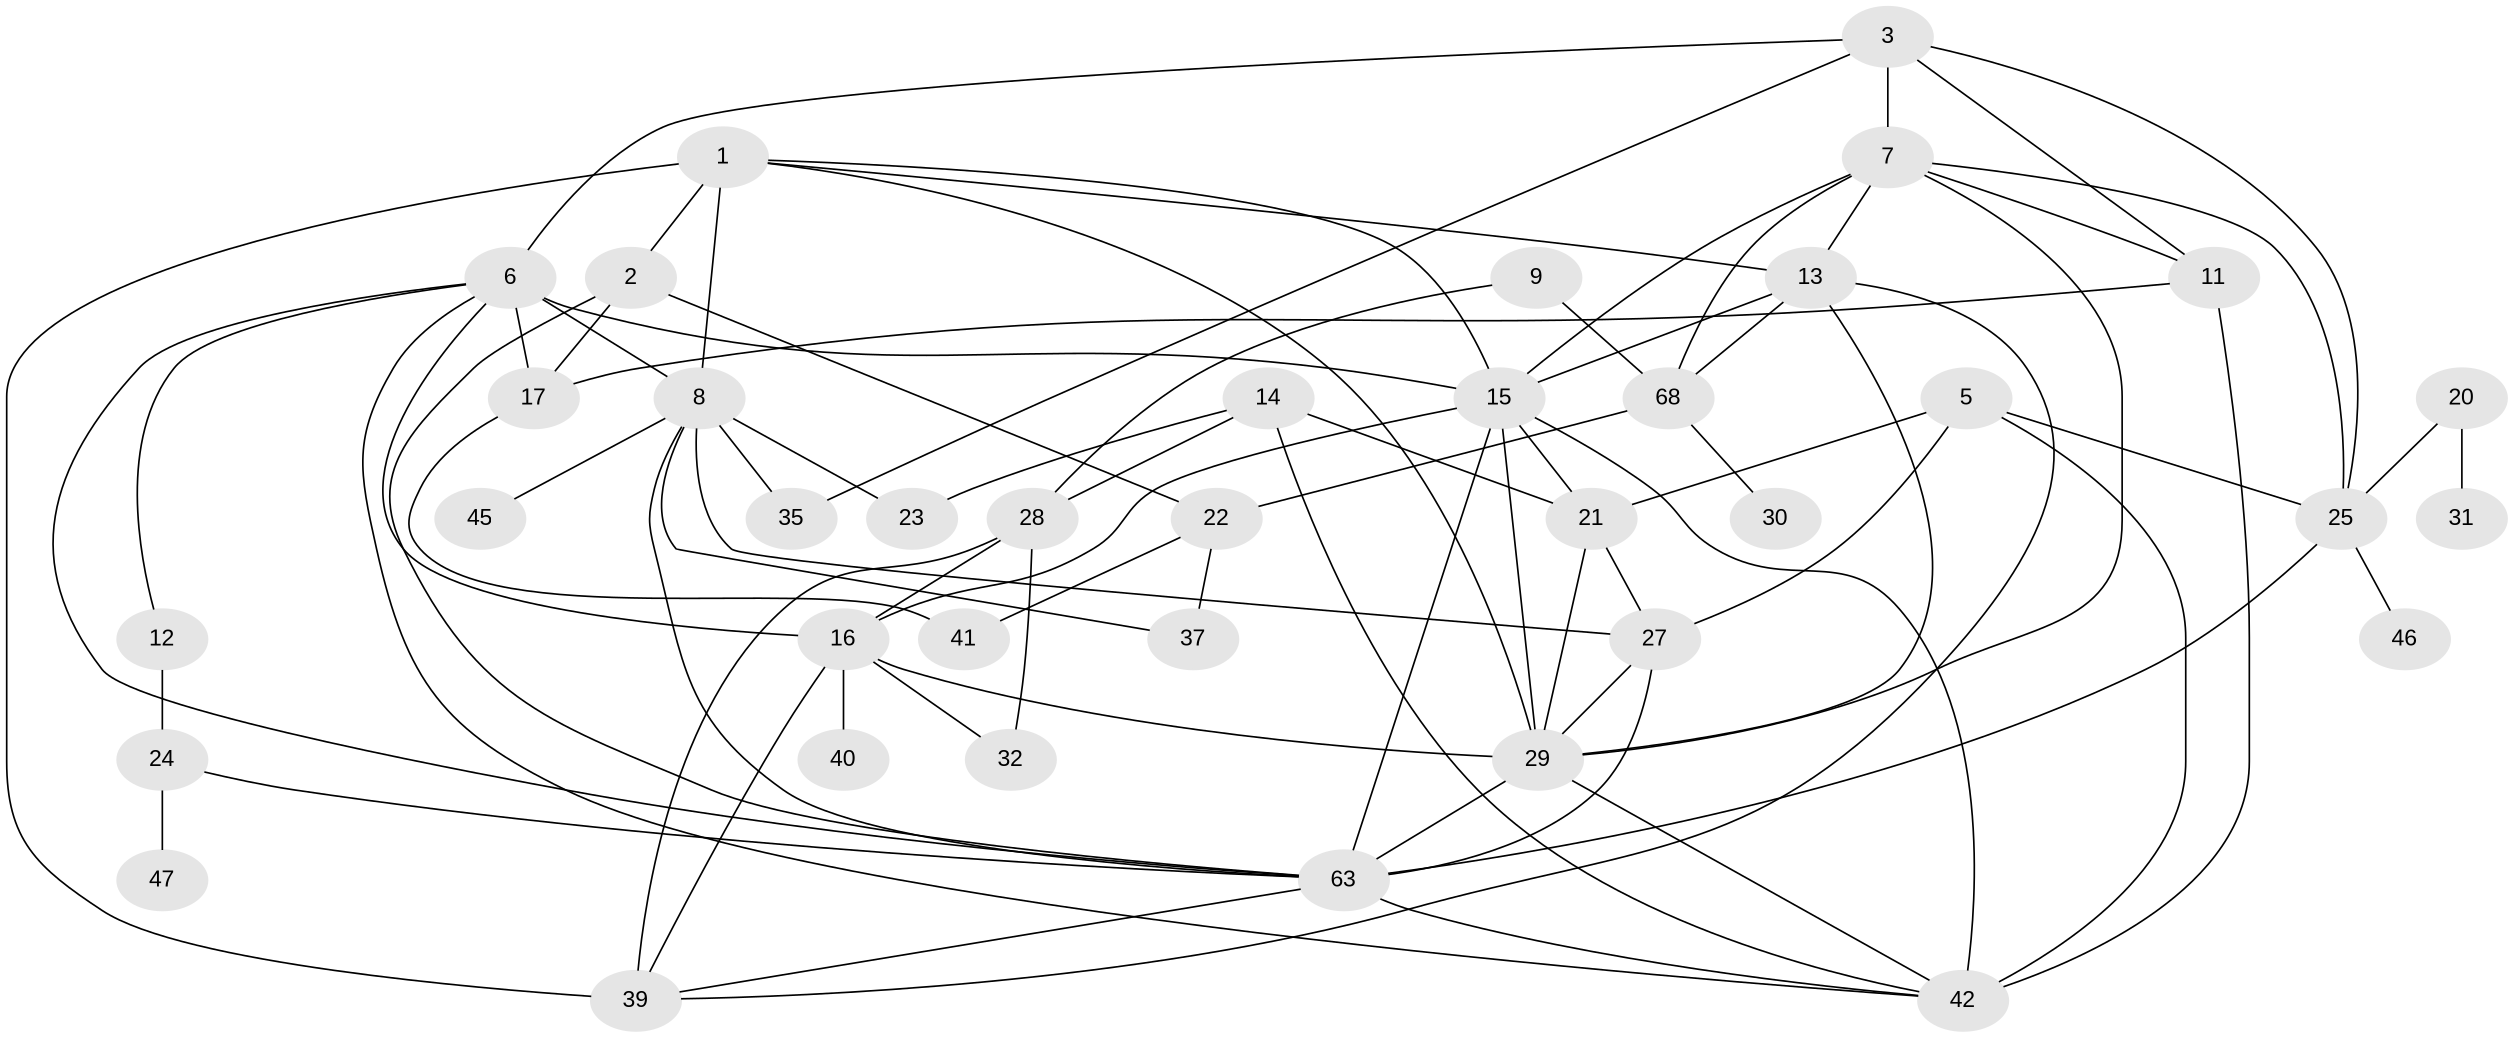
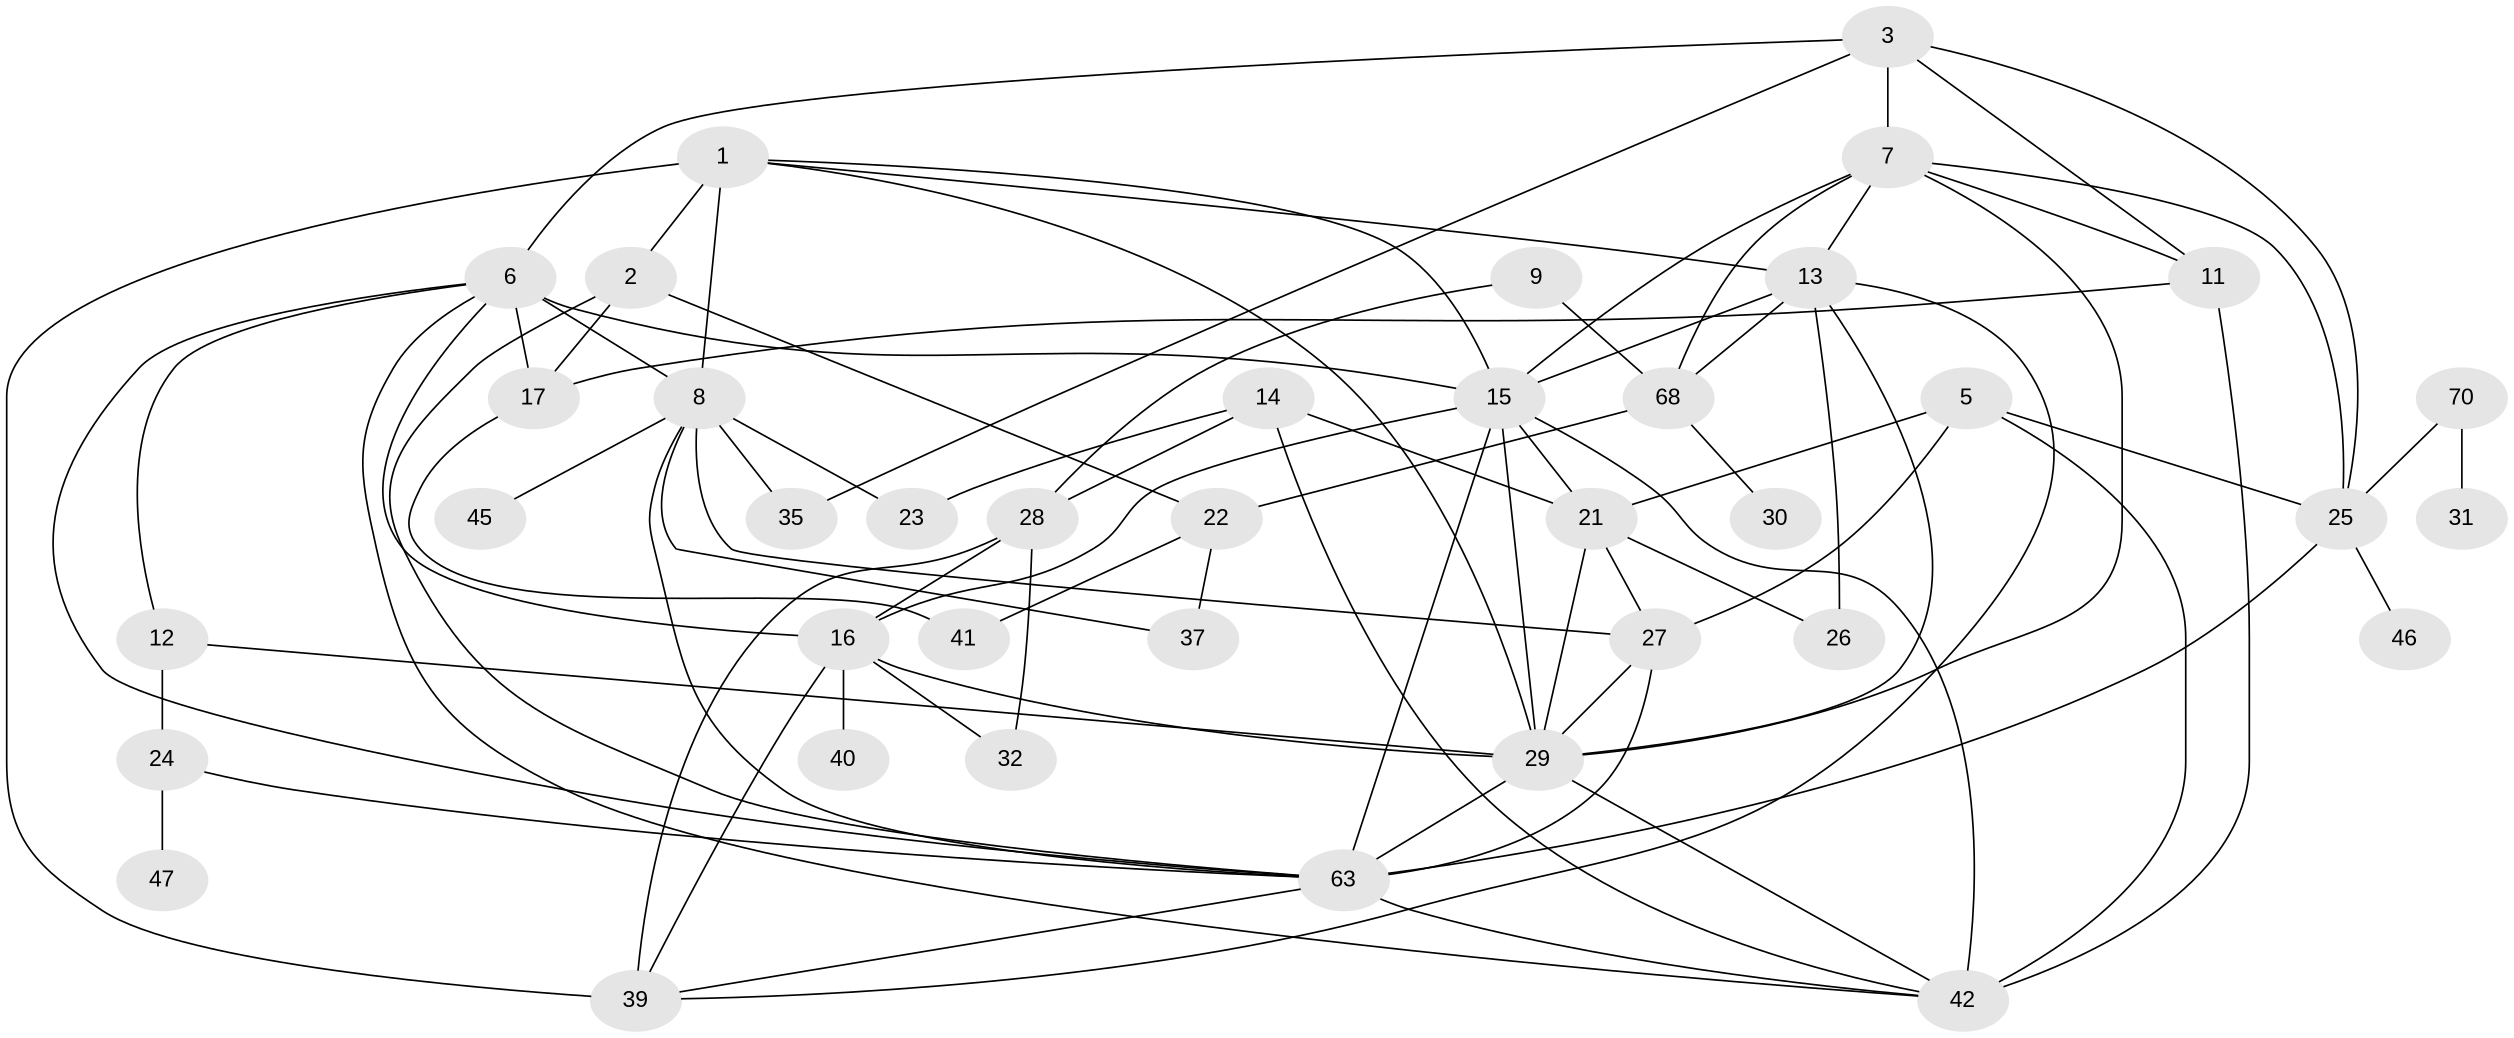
(2462, 398) -> (2462, 398)
none -> (1839, 639)
none -> (818, 697)
